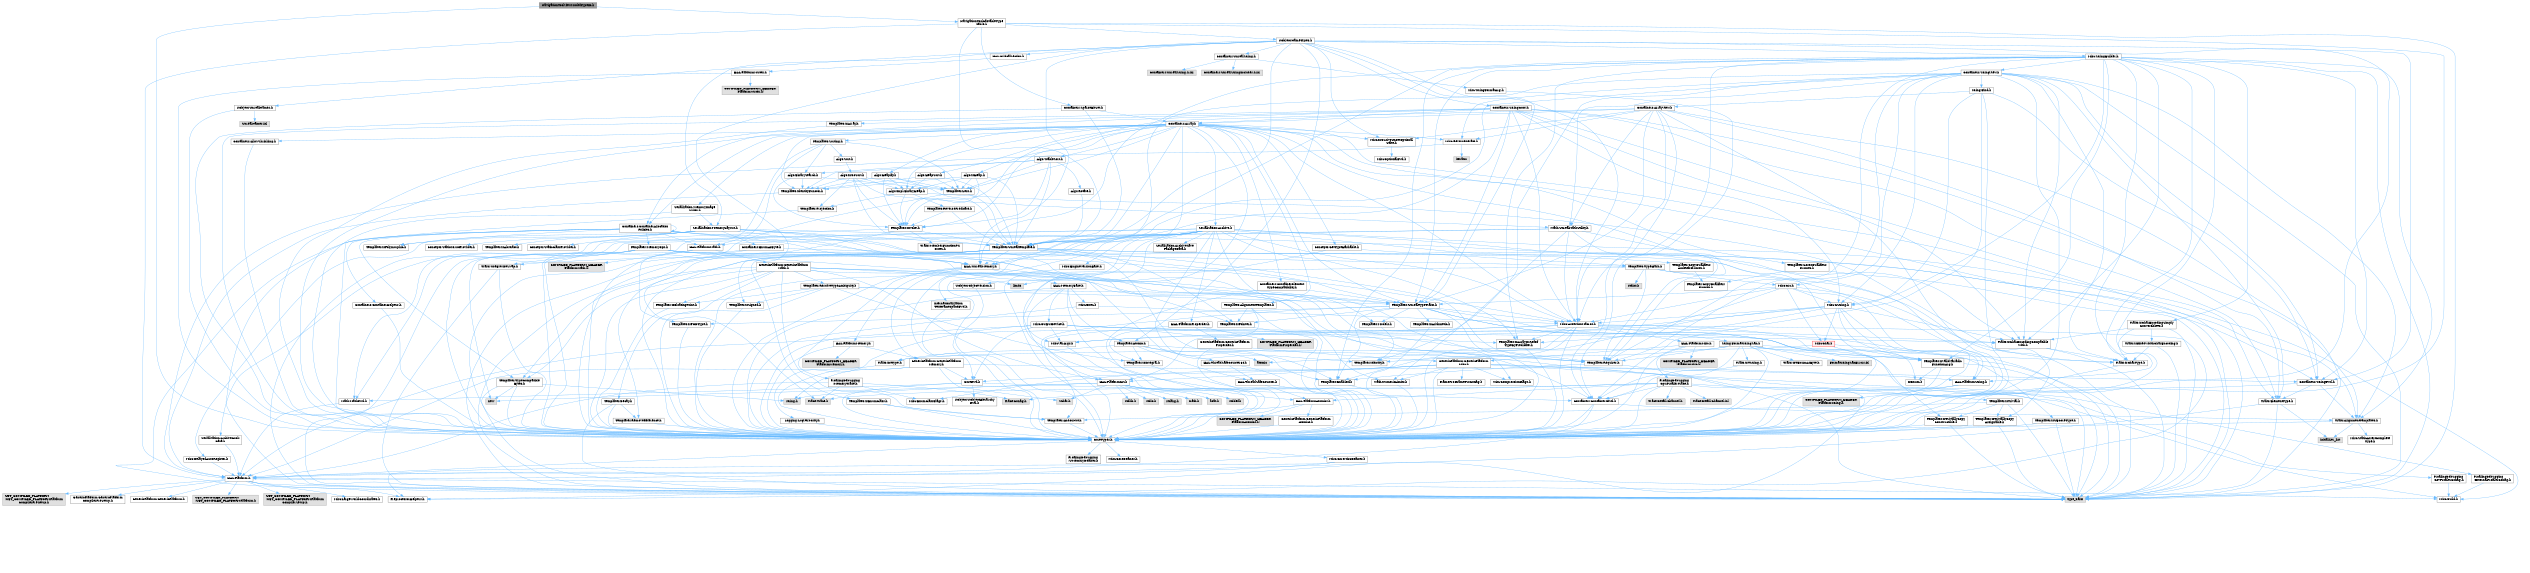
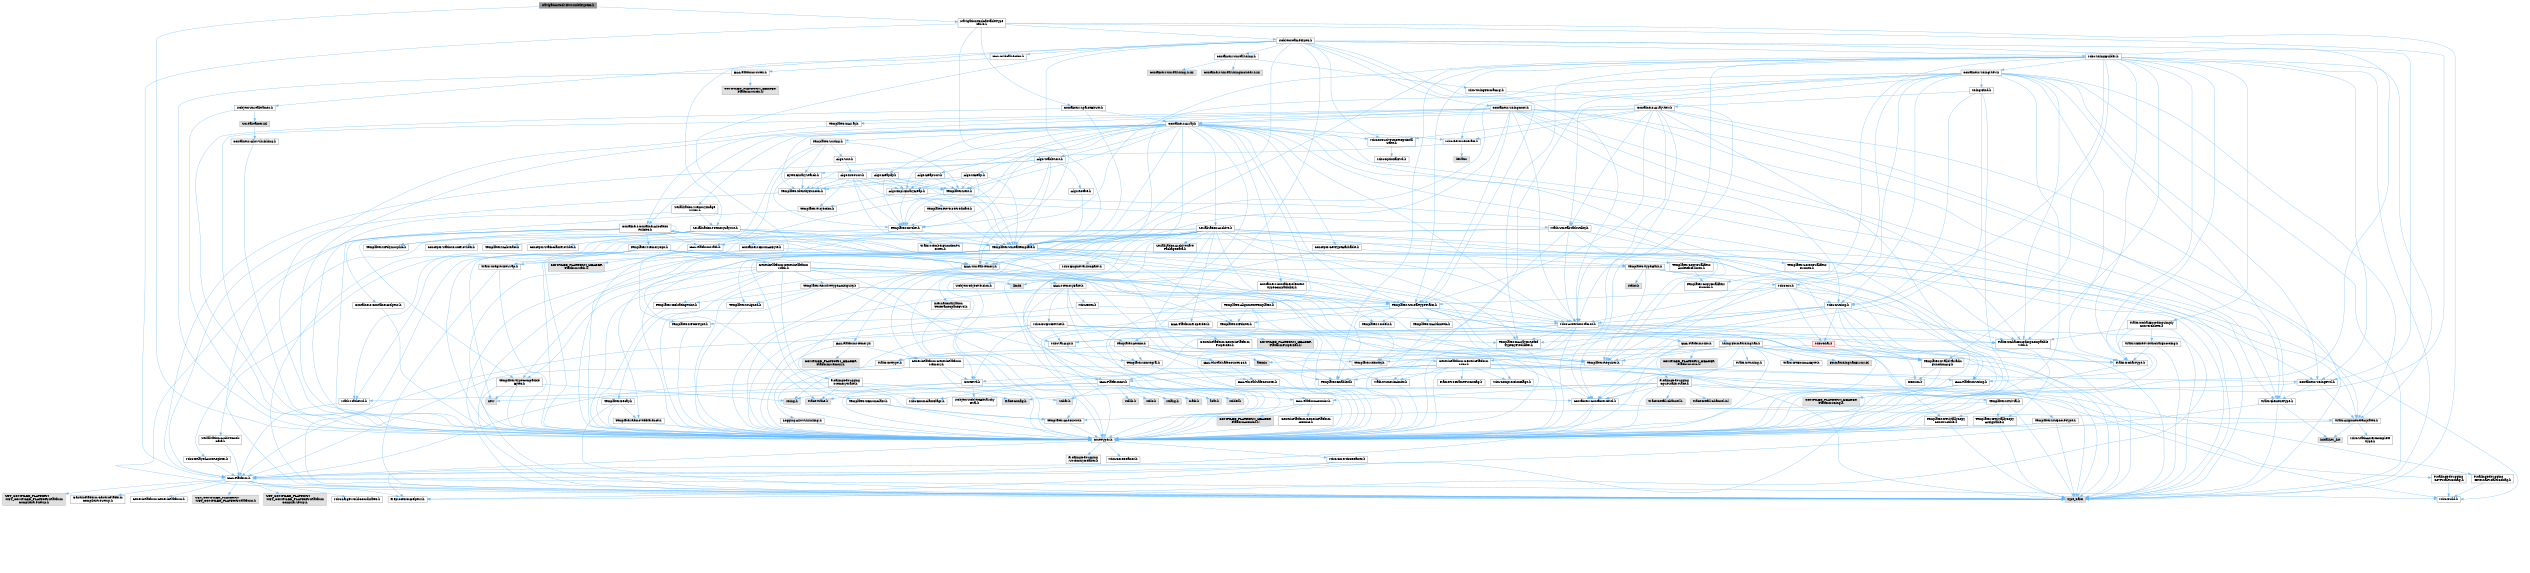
(724, 133) -> (255, 130)
(803, 175) -> (803, 175)
(2174, 216) -> none
(802, 421) -> (802, 421)
